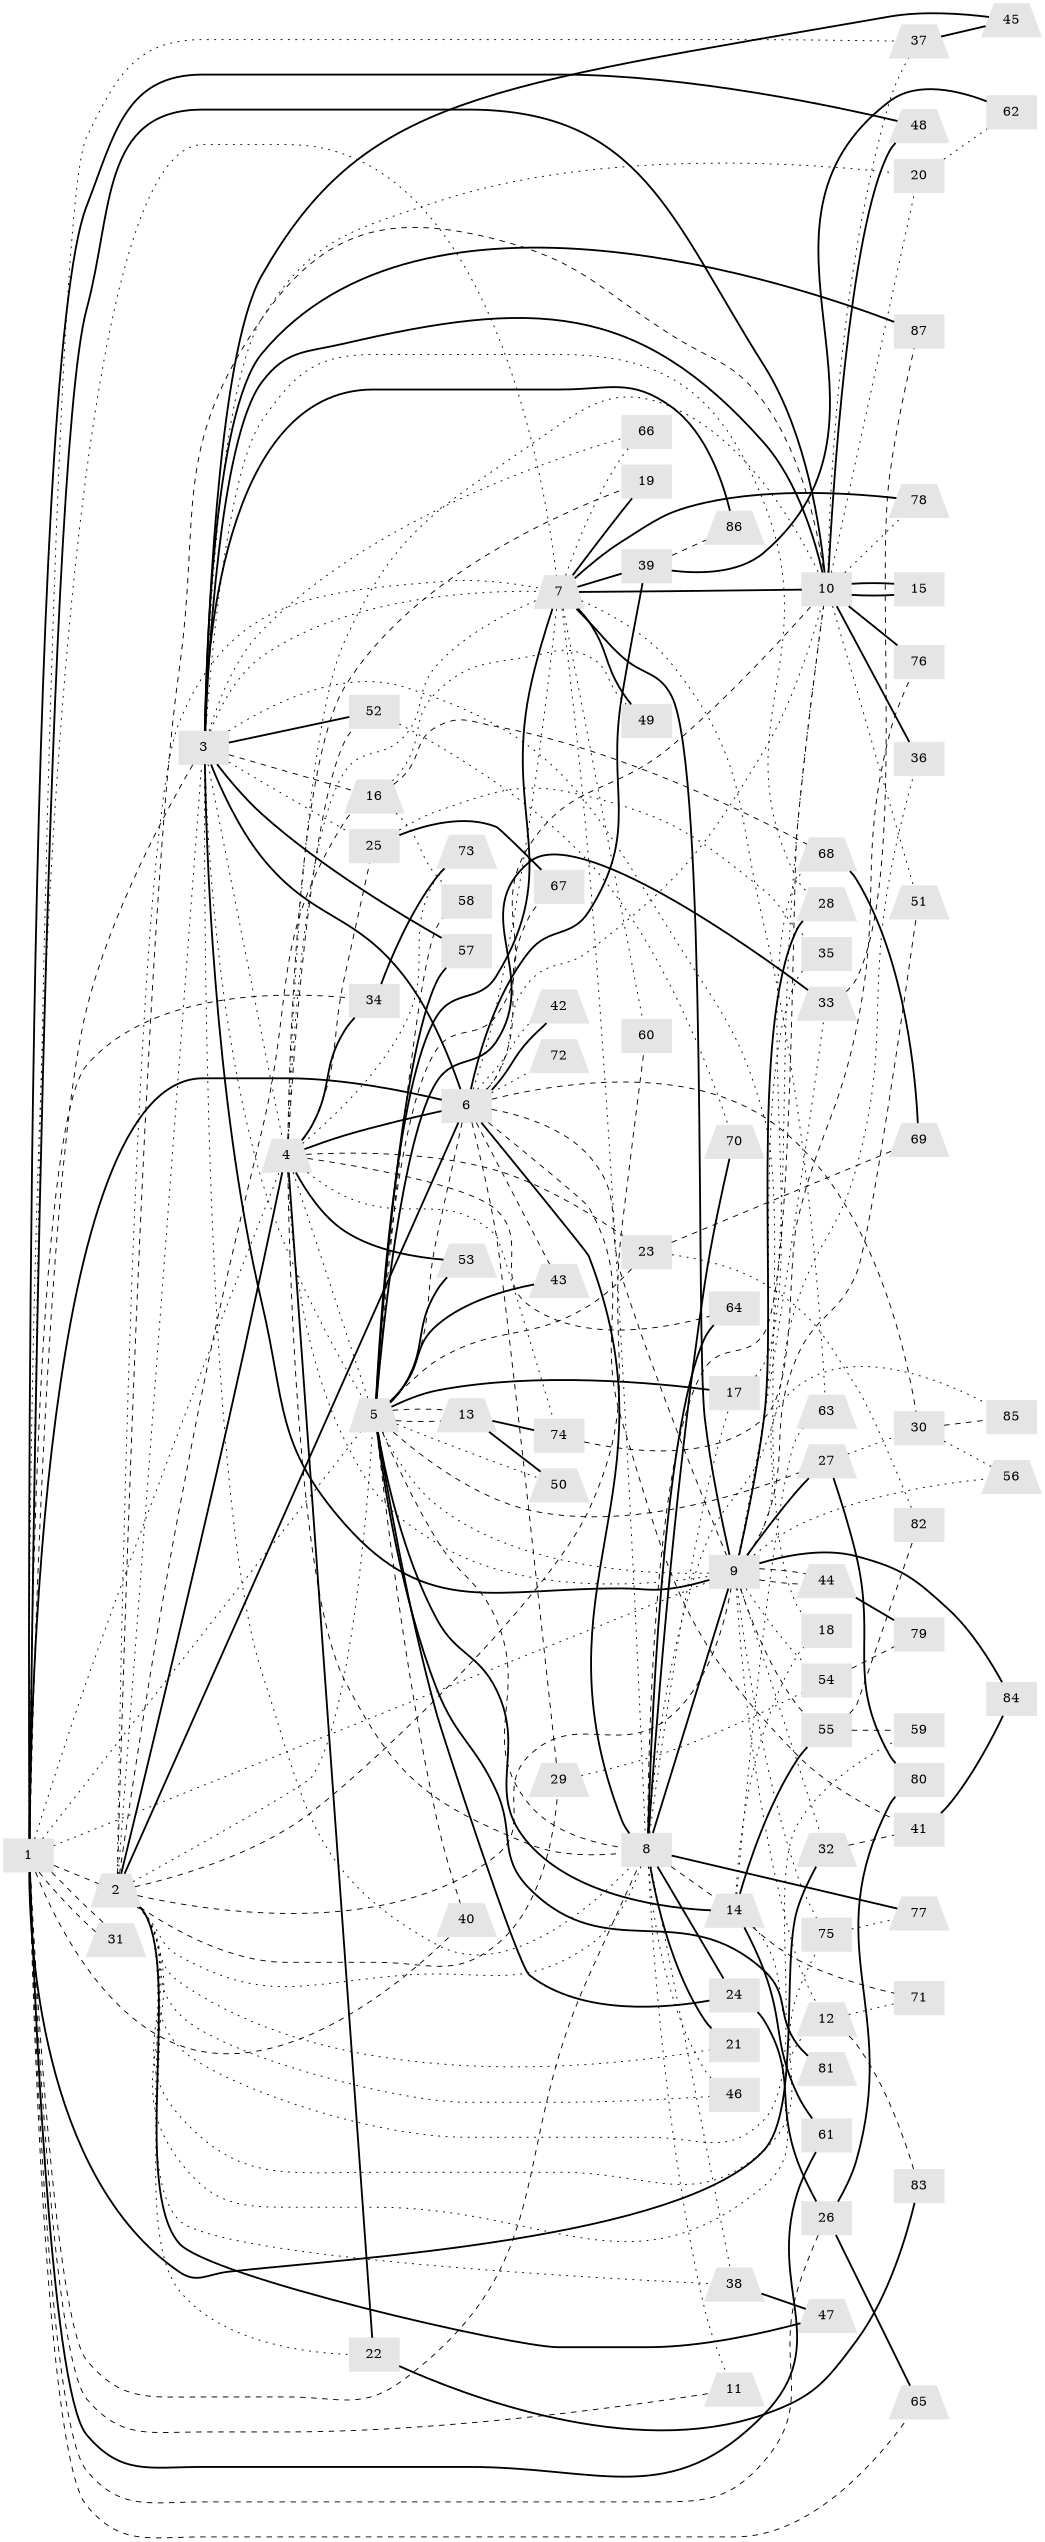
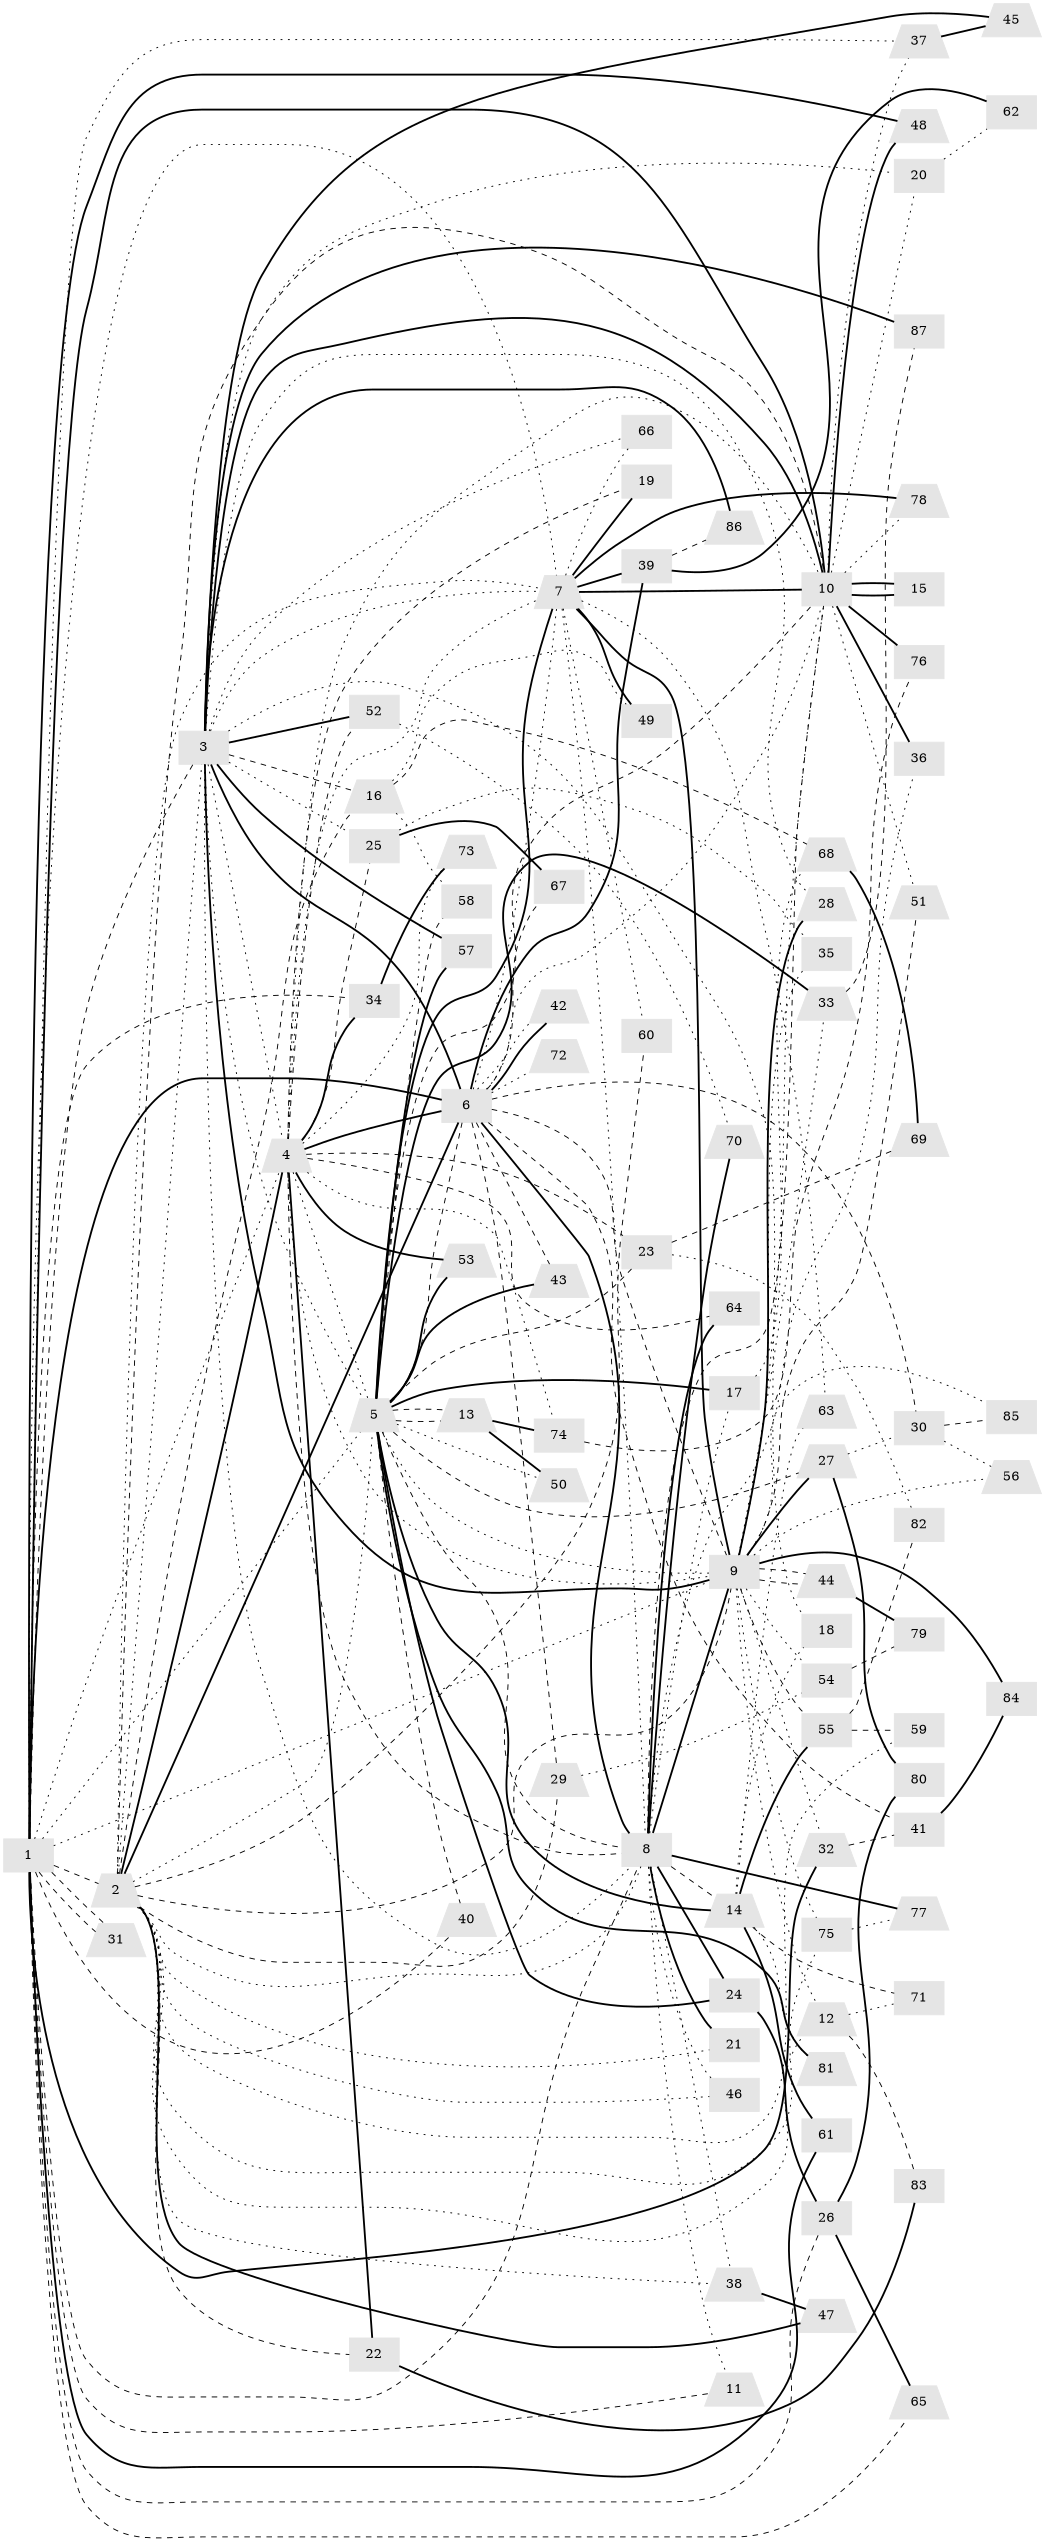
(157, 2207) -> (157, 2207)
